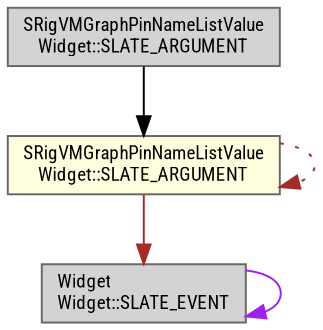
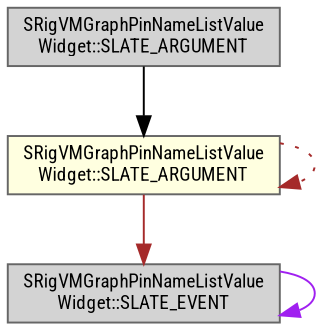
(144, 293) -> (144, 293)
